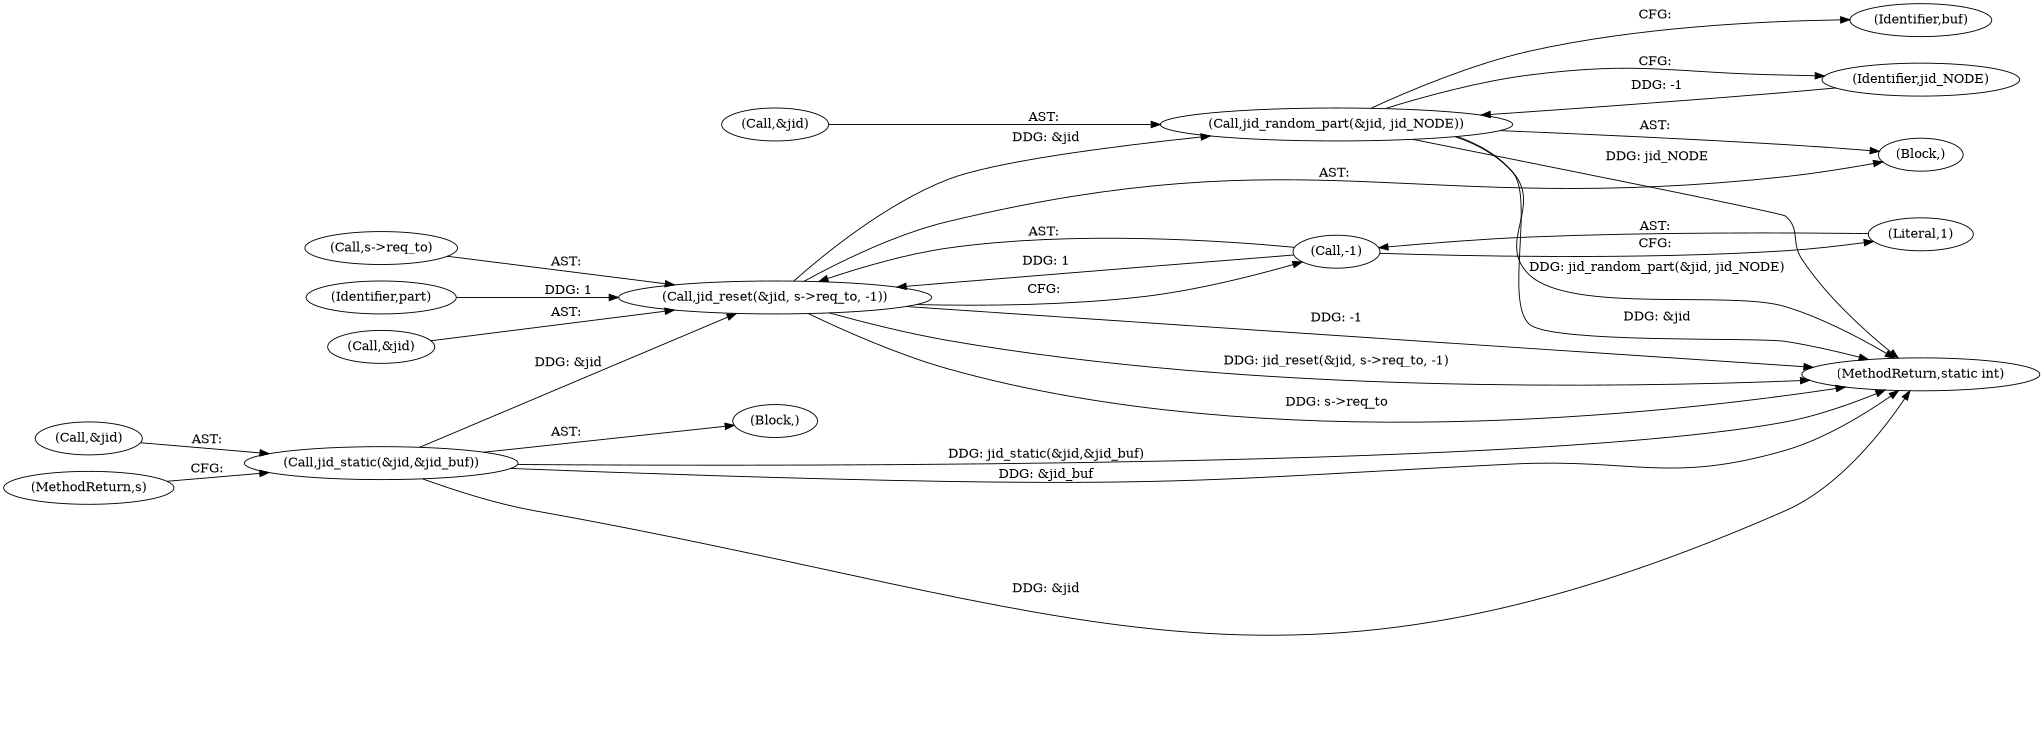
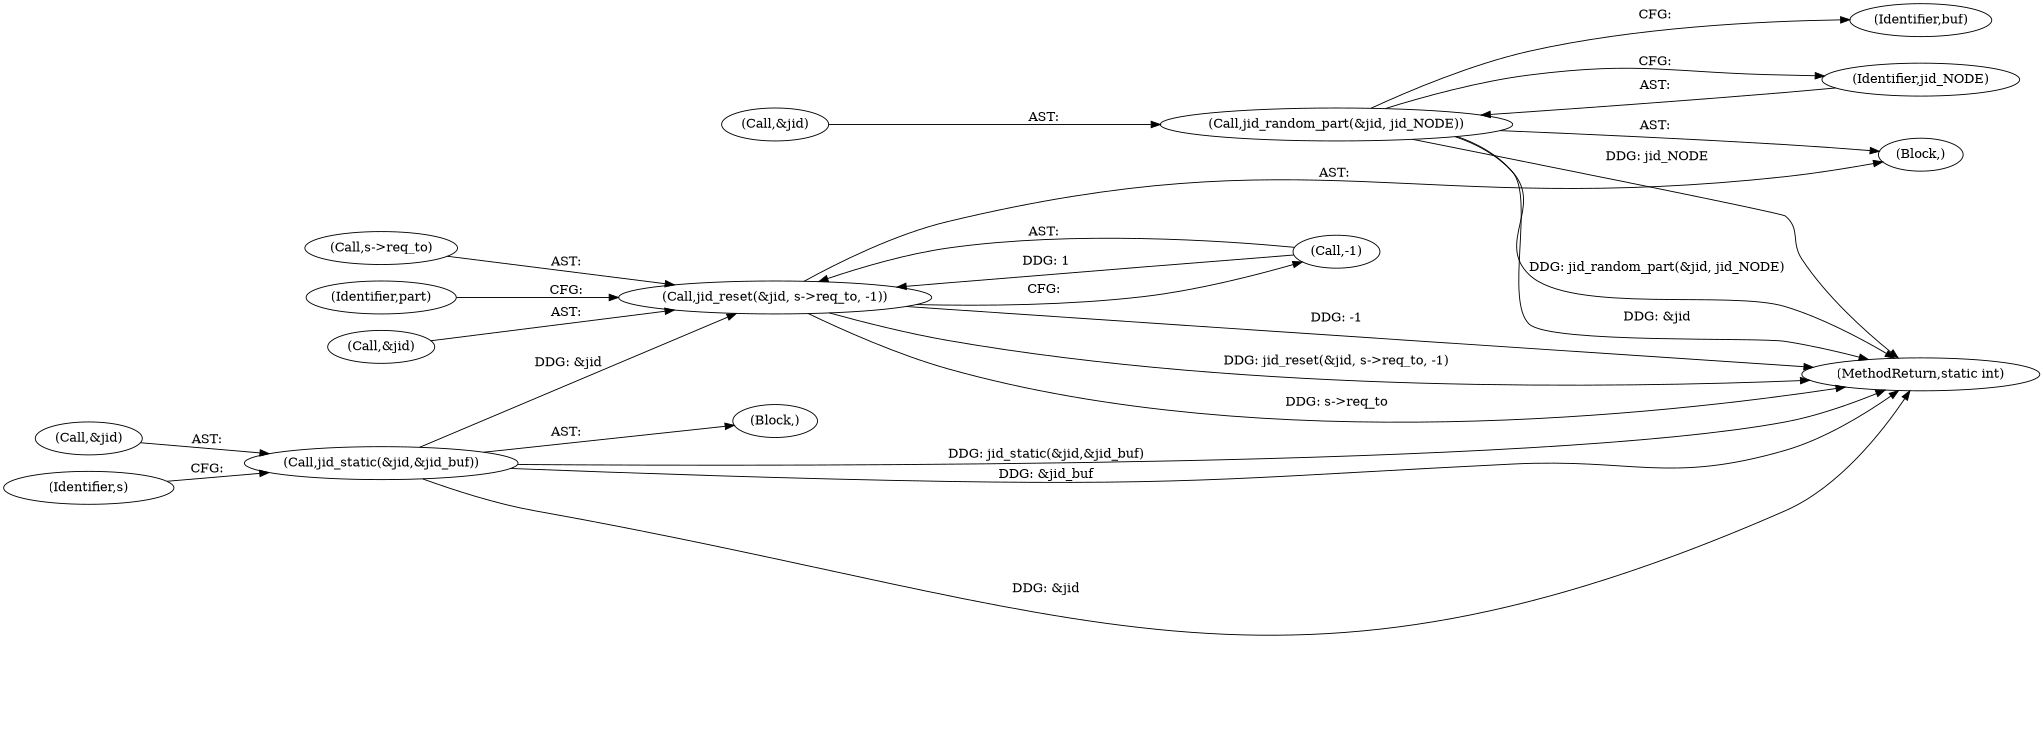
(1657, 86) -> (1657, 86)
(982, 169) -> none
(1921, 234) -> none
(568, 291) -> (568, 291)
(89, 488) -> (89, 488)
